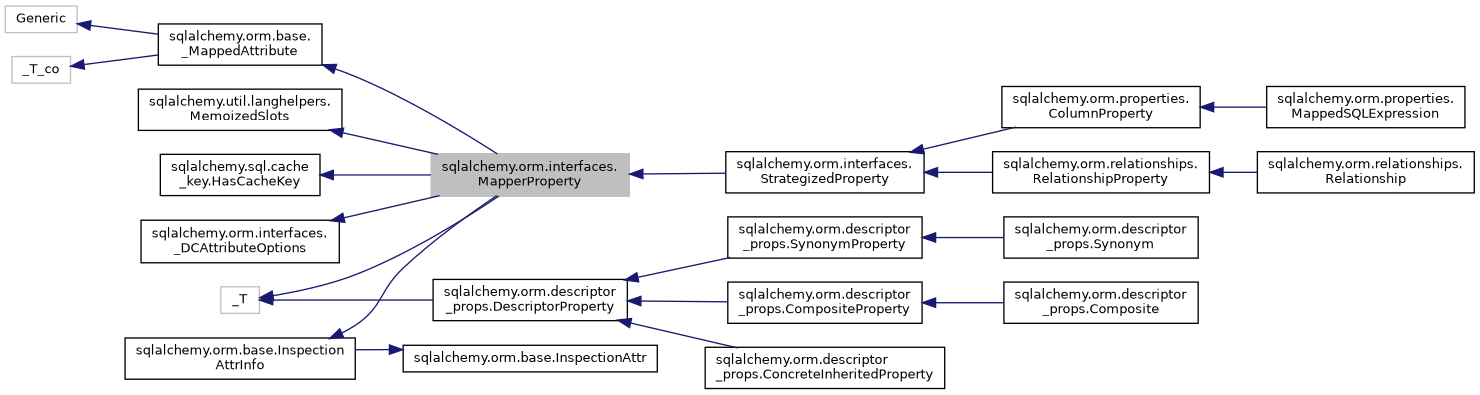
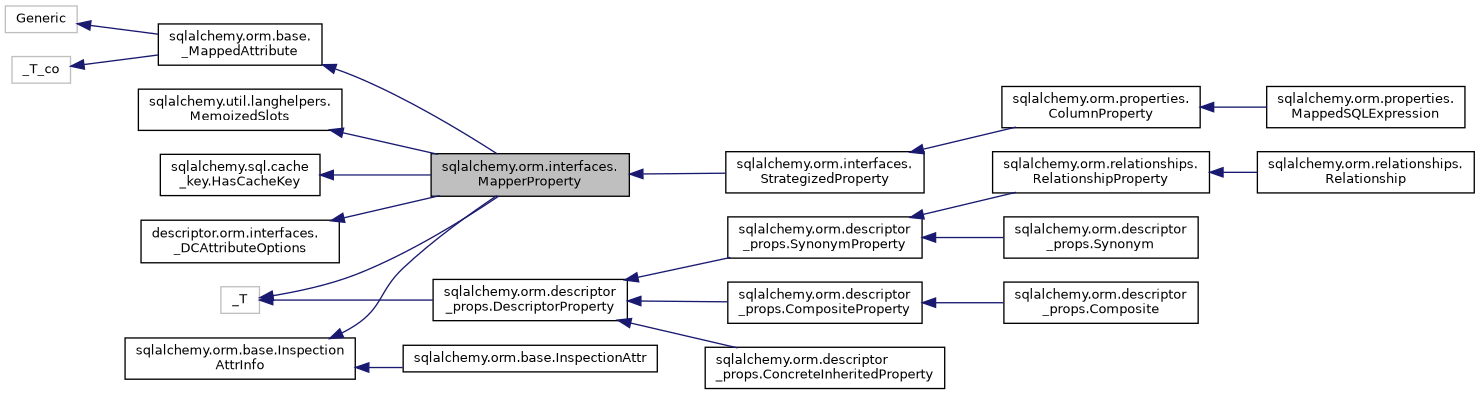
(965, 172) -> (970, 203)
(530, 175) -> (530, 175)
(240, 241) -> (240, 241)
(372, 350) -> (386, 368)
